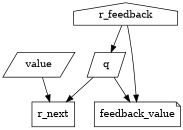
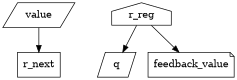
(126, 15) -> (142, 15)
(82, 87) -> none
(120, 87) -> none
